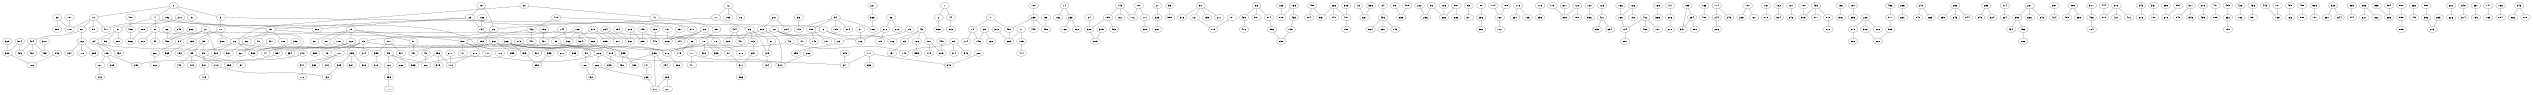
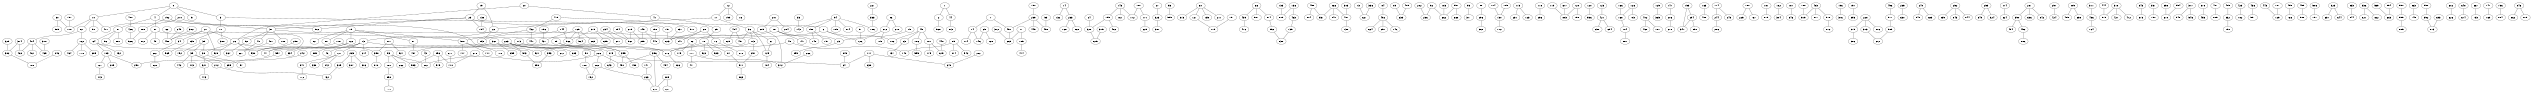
(1635, 23) -> none
